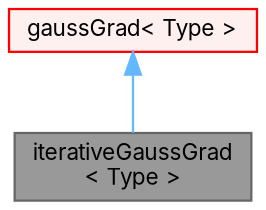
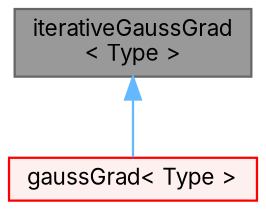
(133, 104) -> (133, 128)
